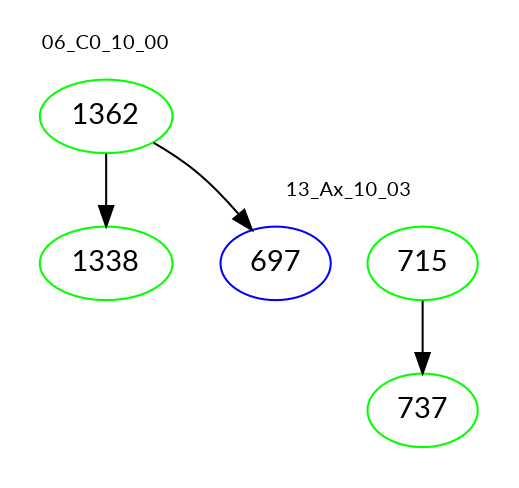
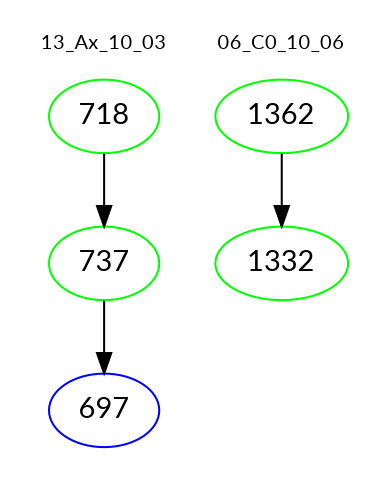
(106, 44) -> (282, 44)
(218, 191) -> (104, 327)
(106, 263) -> (282, 263)
(423, 263) -> (104, 116)
